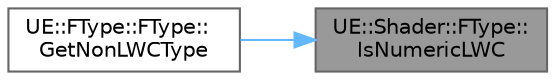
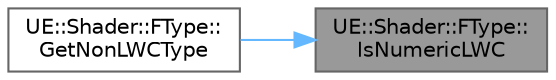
(124, 40) -> (124, 40)
